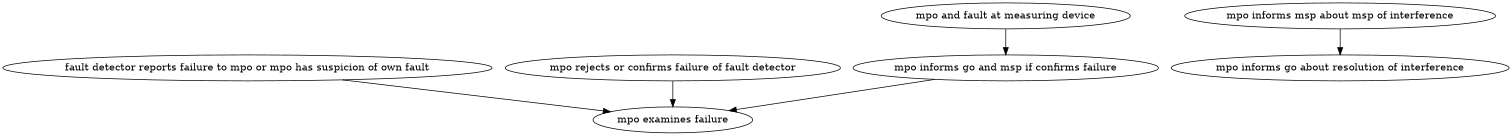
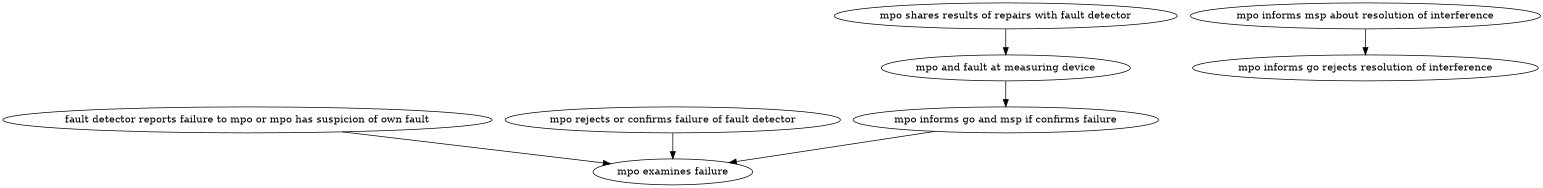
none -> (1006, 16)
(1340, 16) -> (1365, 16)
(1340, 68) -> (1365, 68)
